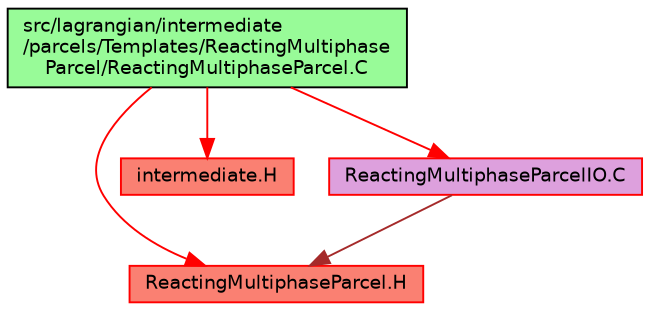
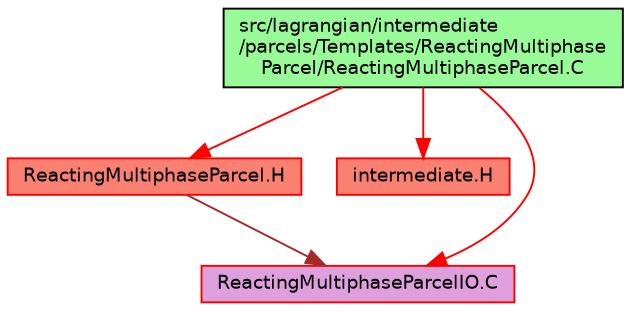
(390, 226) -> (248, 226)
